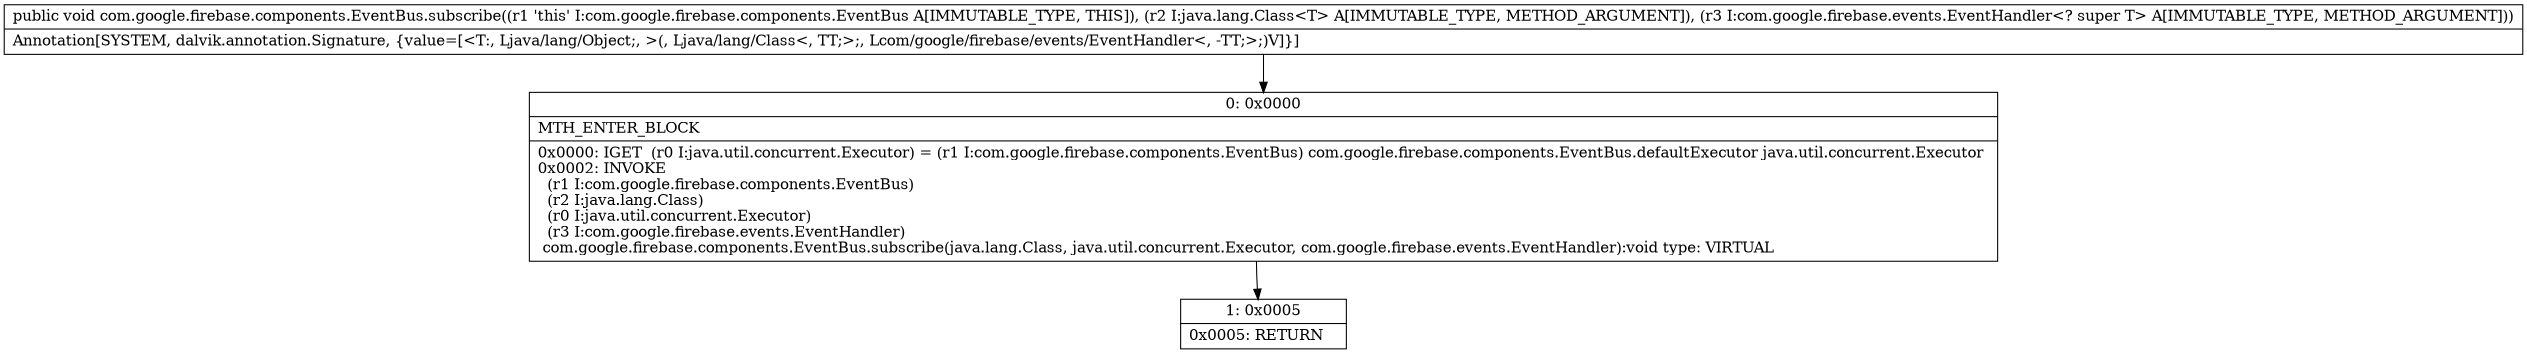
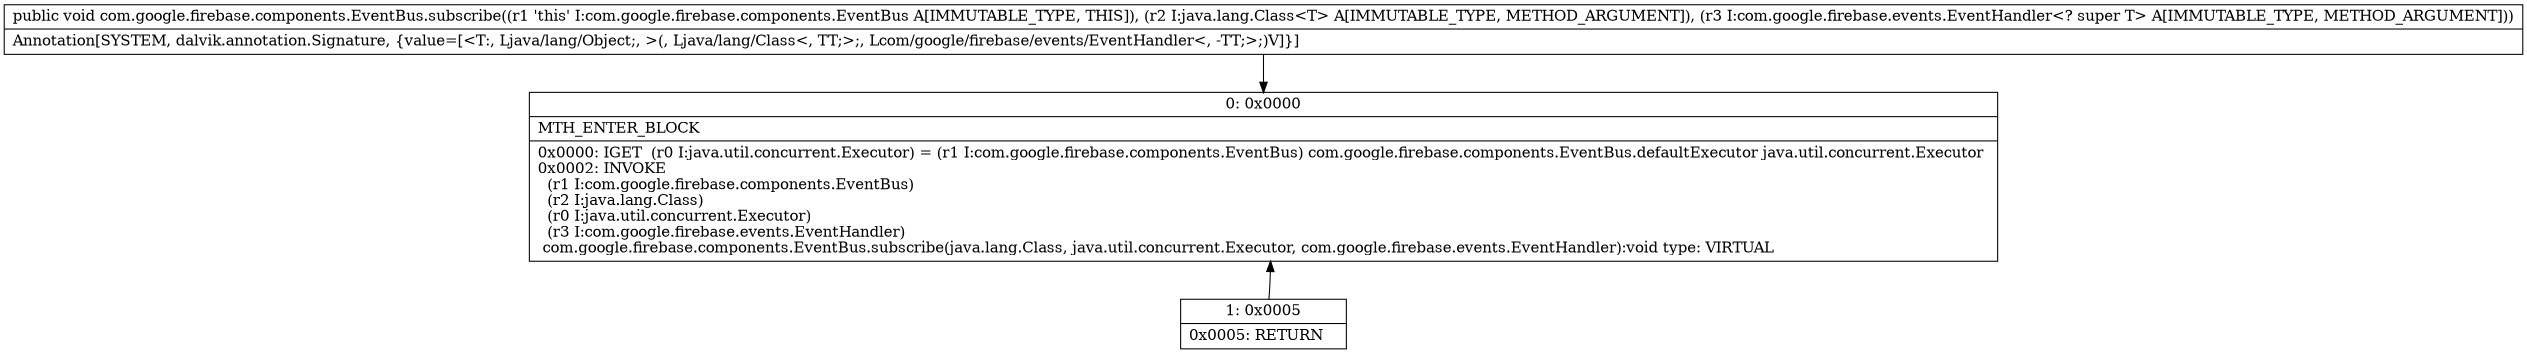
(1257, 275) -> (1270, 286)
